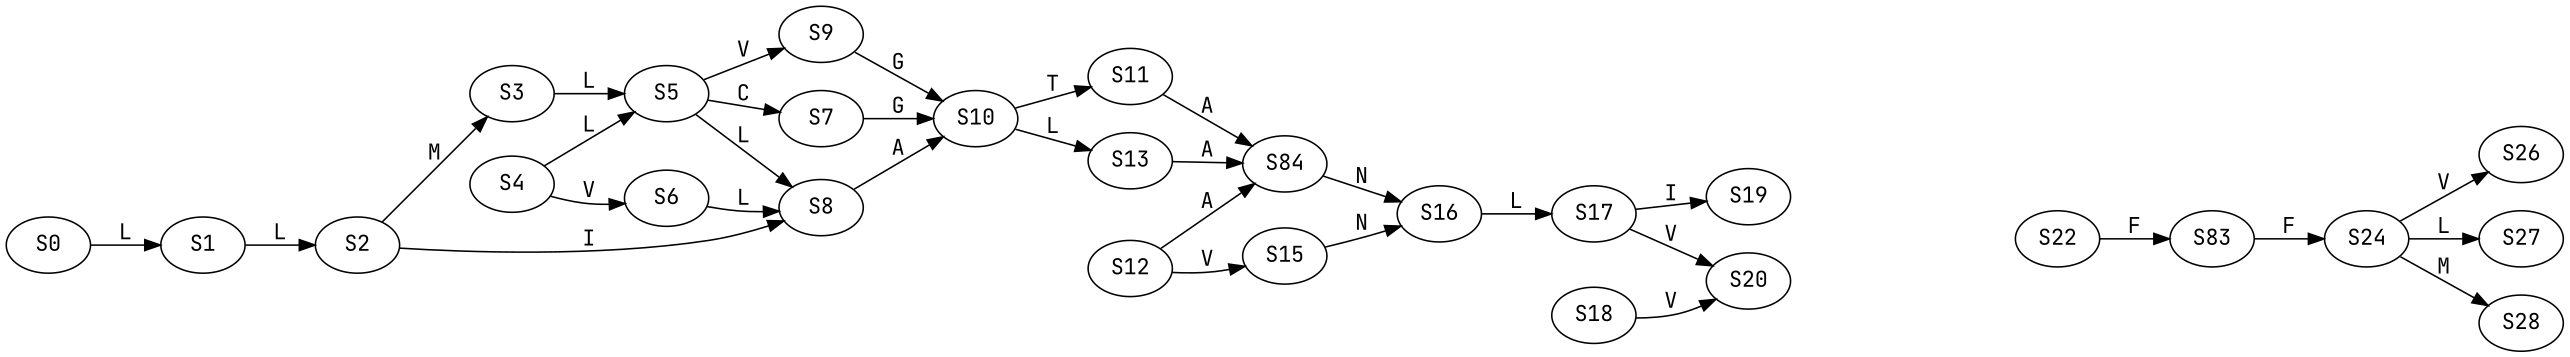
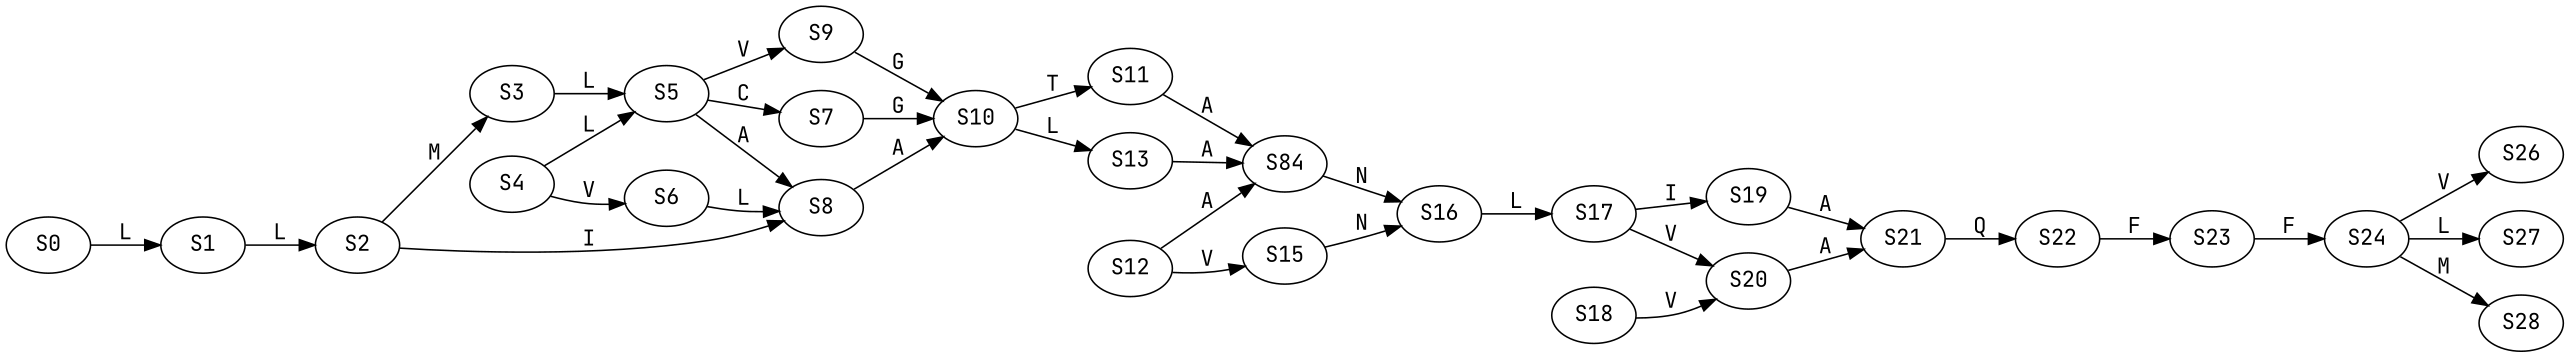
(744, 137) -> (744, 137)
none -> (1903, 239)
(2212, 239) -> (2212, 239)
